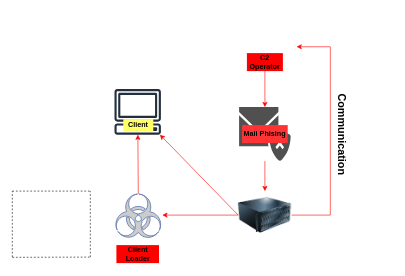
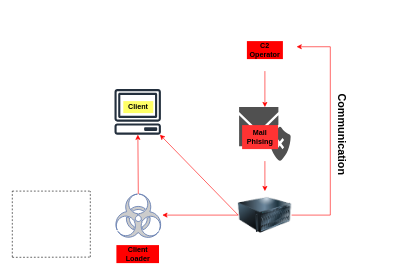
(265, 62) -> (265, 50)
(138, 125) -> (138, 107)
(265, 134) -> (260, 137)
